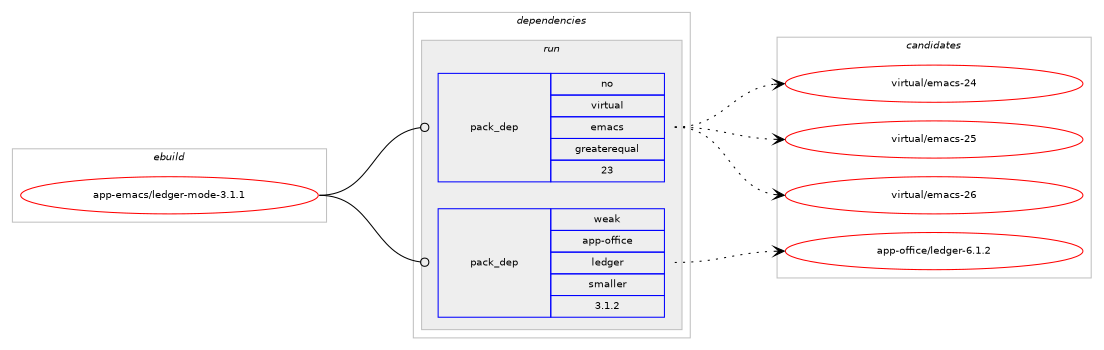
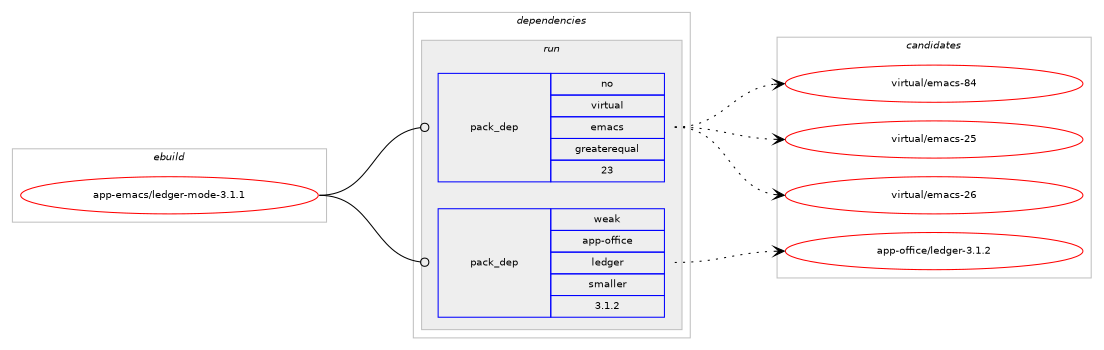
(934, 84) -> (934, 84)
(934, 251) -> (934, 251)
